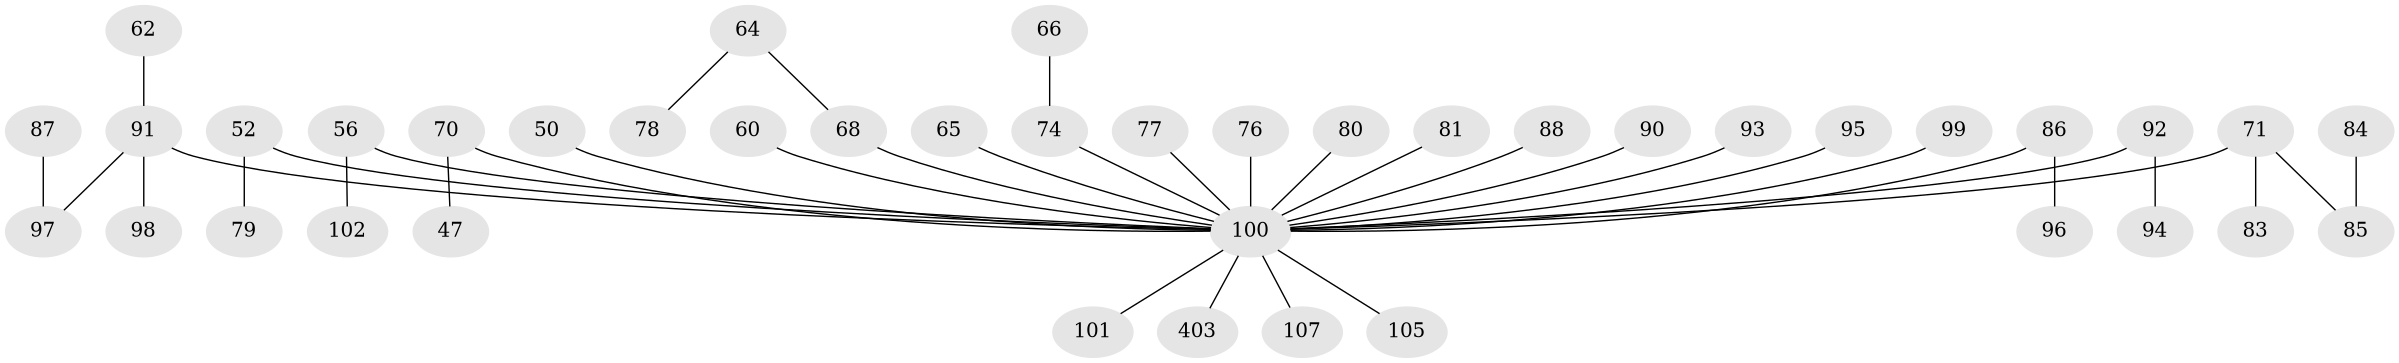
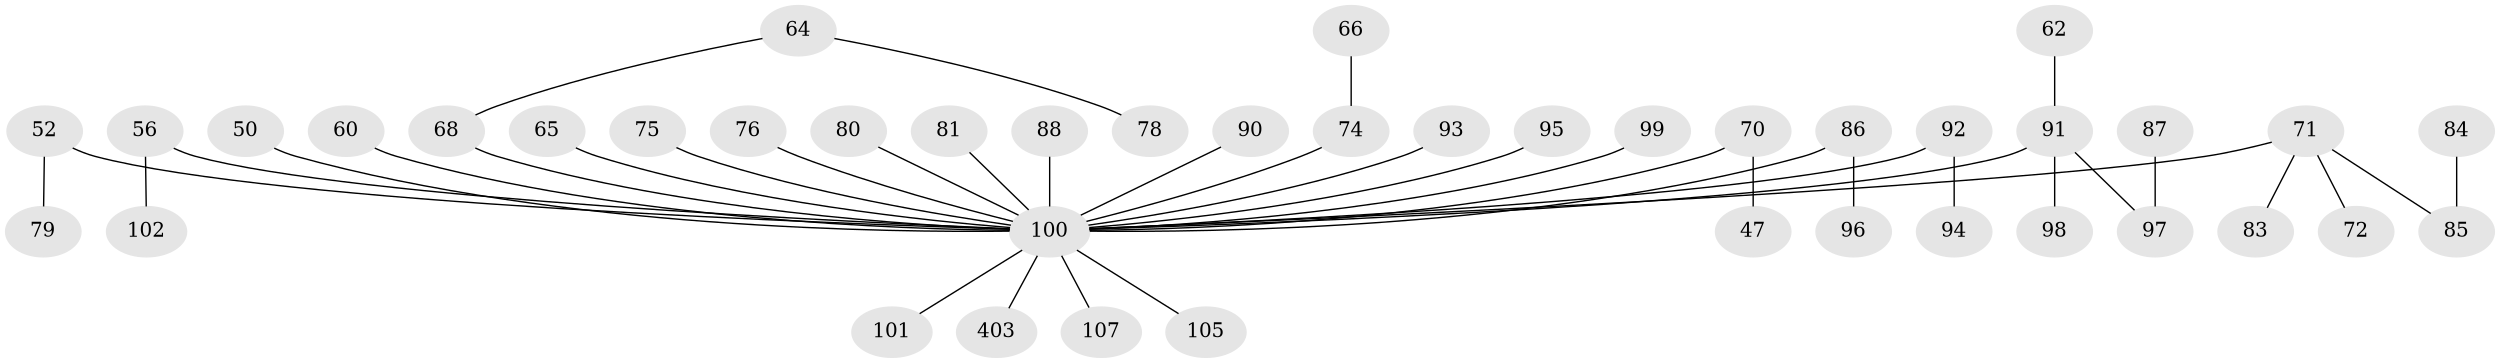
(1150, 131) -> (648, 131)
none -> (2356, 232)
